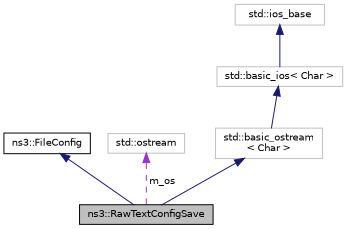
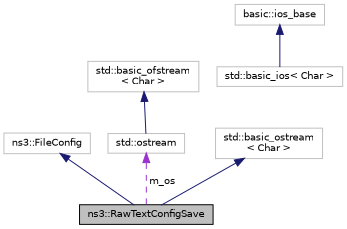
(280, 15) -> (280, 15)
none -> (143, 77)
(274, 112) -> none
(47, 143) -> (47, 143)
